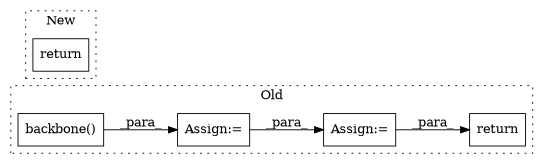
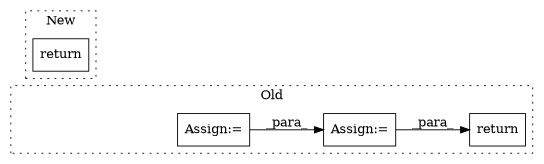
(61, 130) -> none
